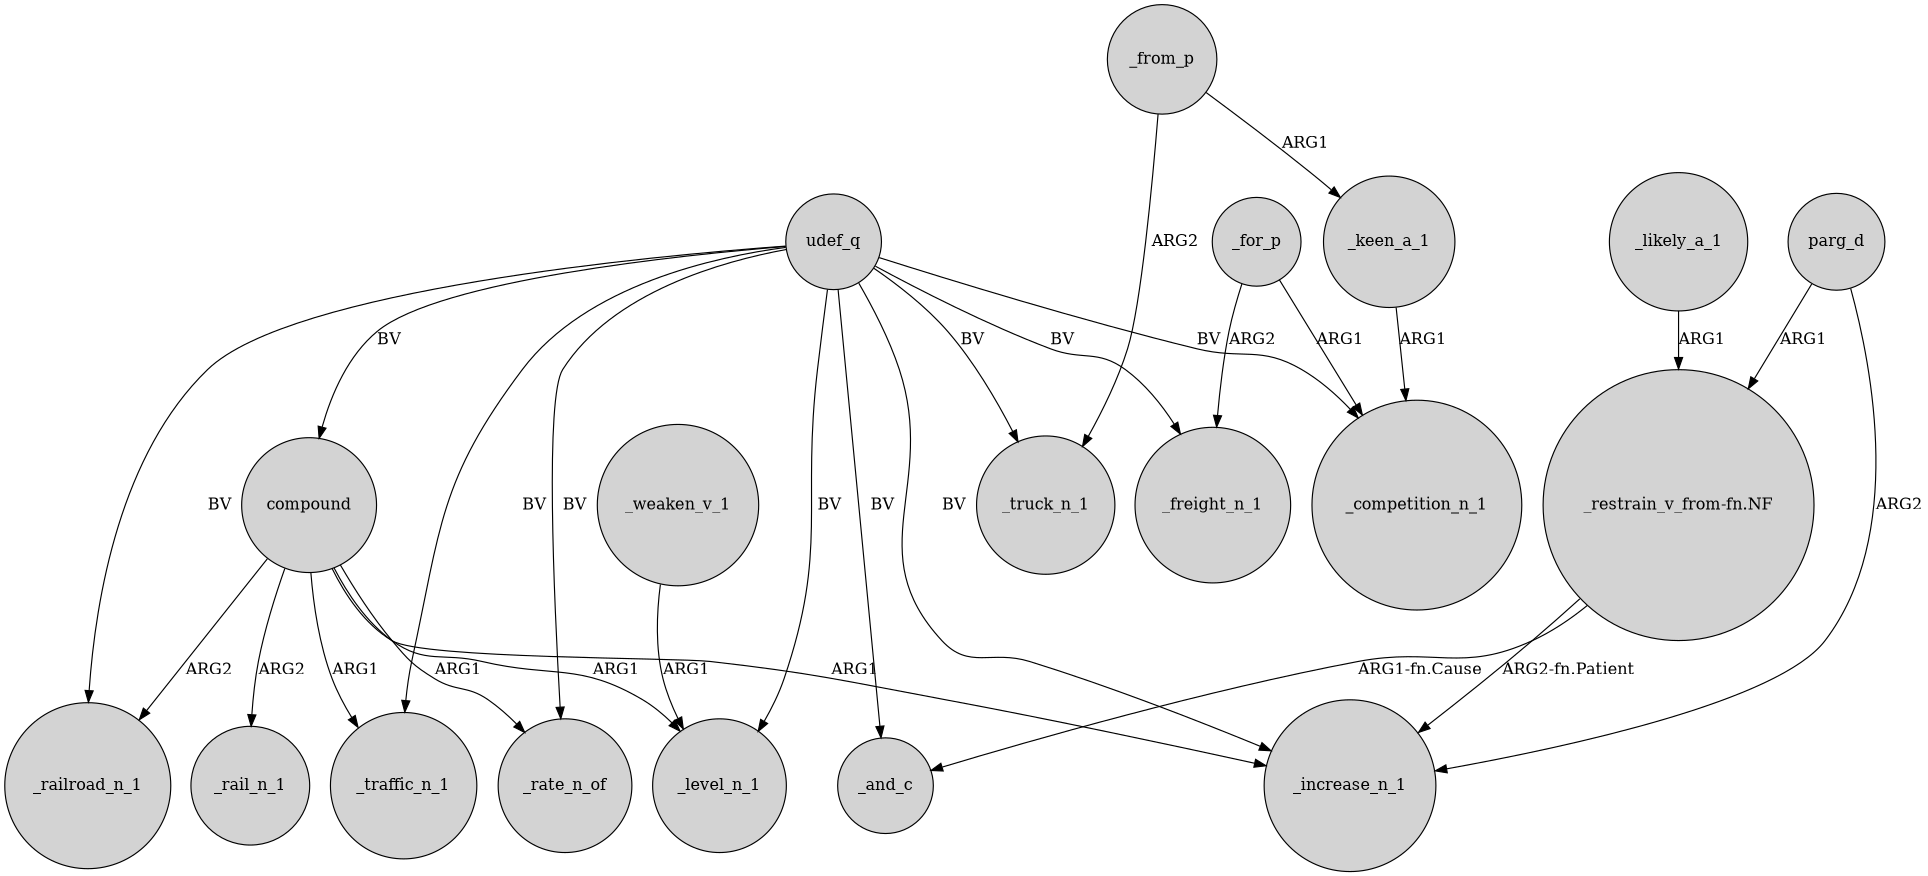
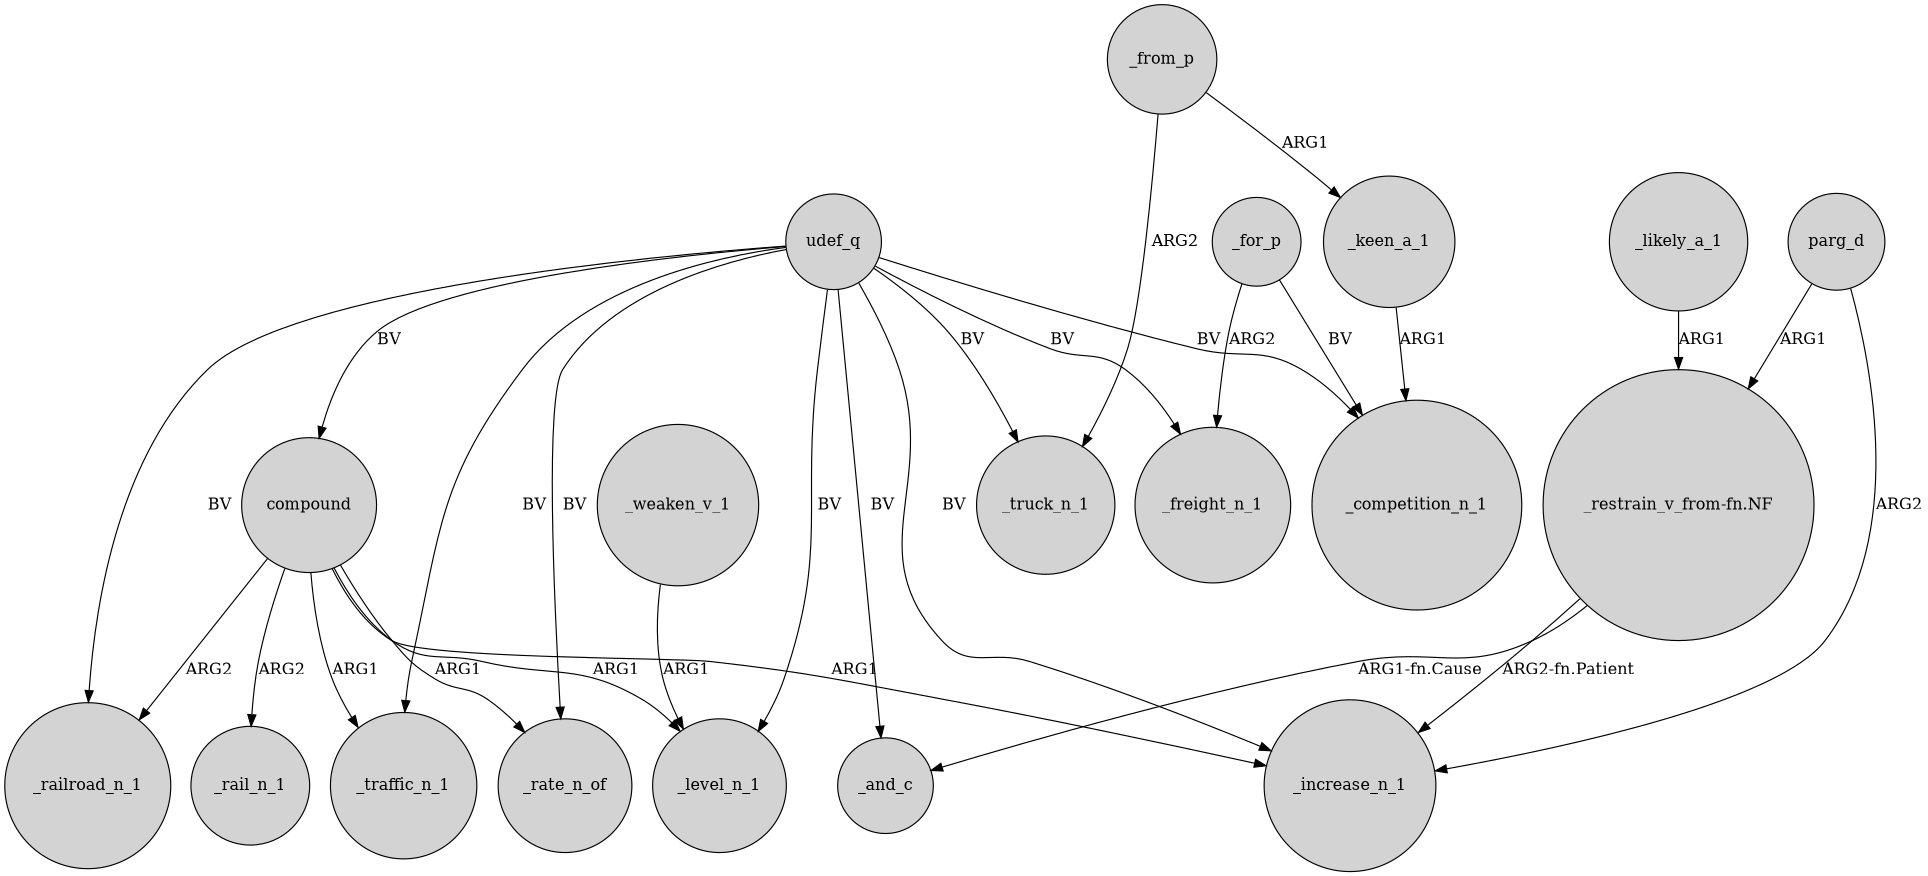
(1340, 340) -> (1340, 340)
